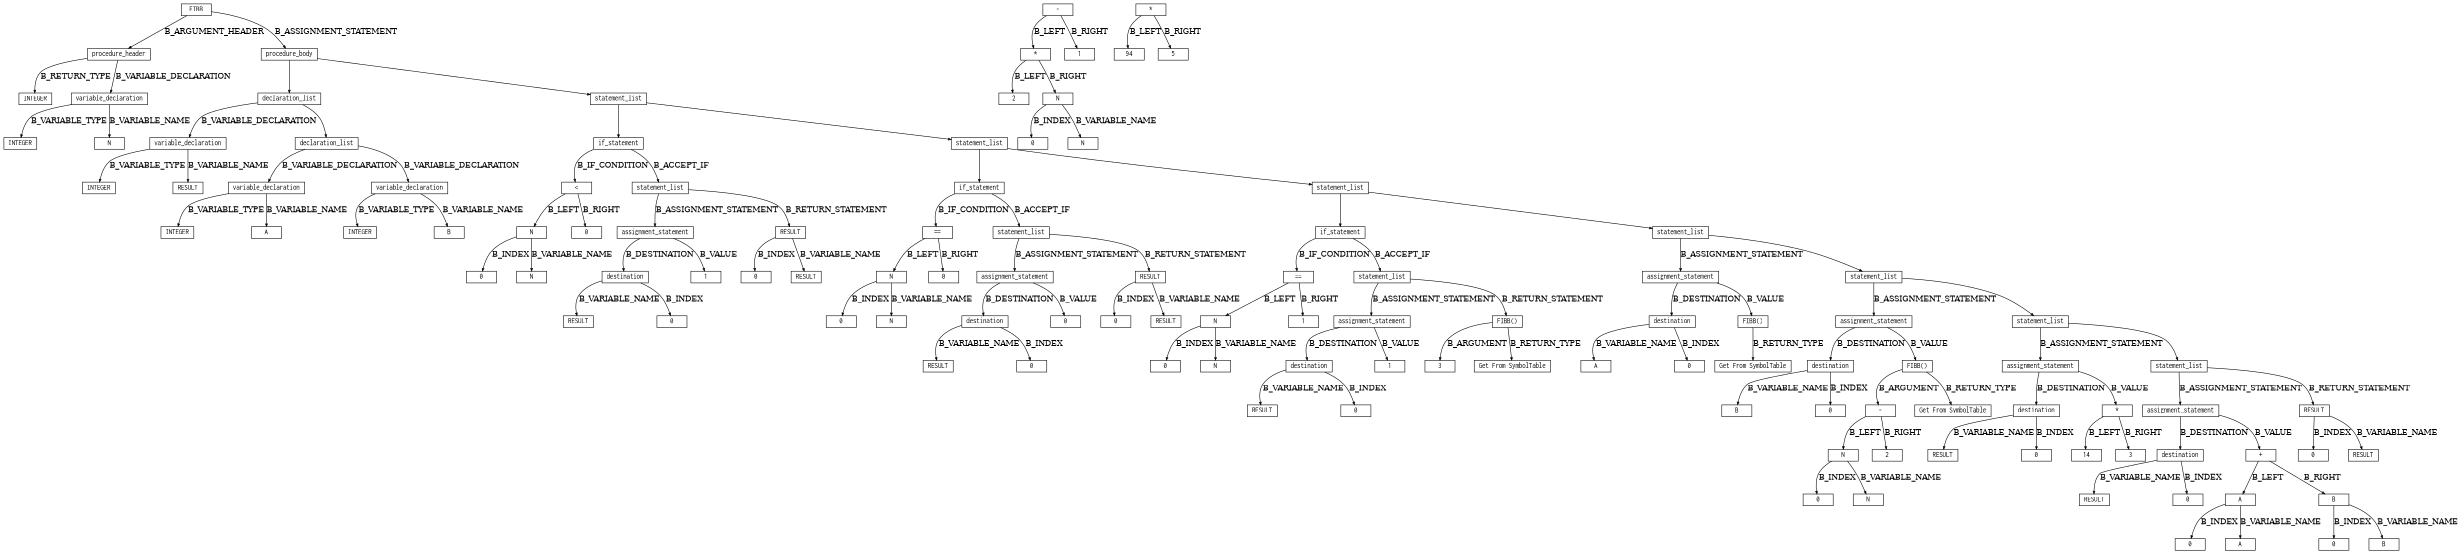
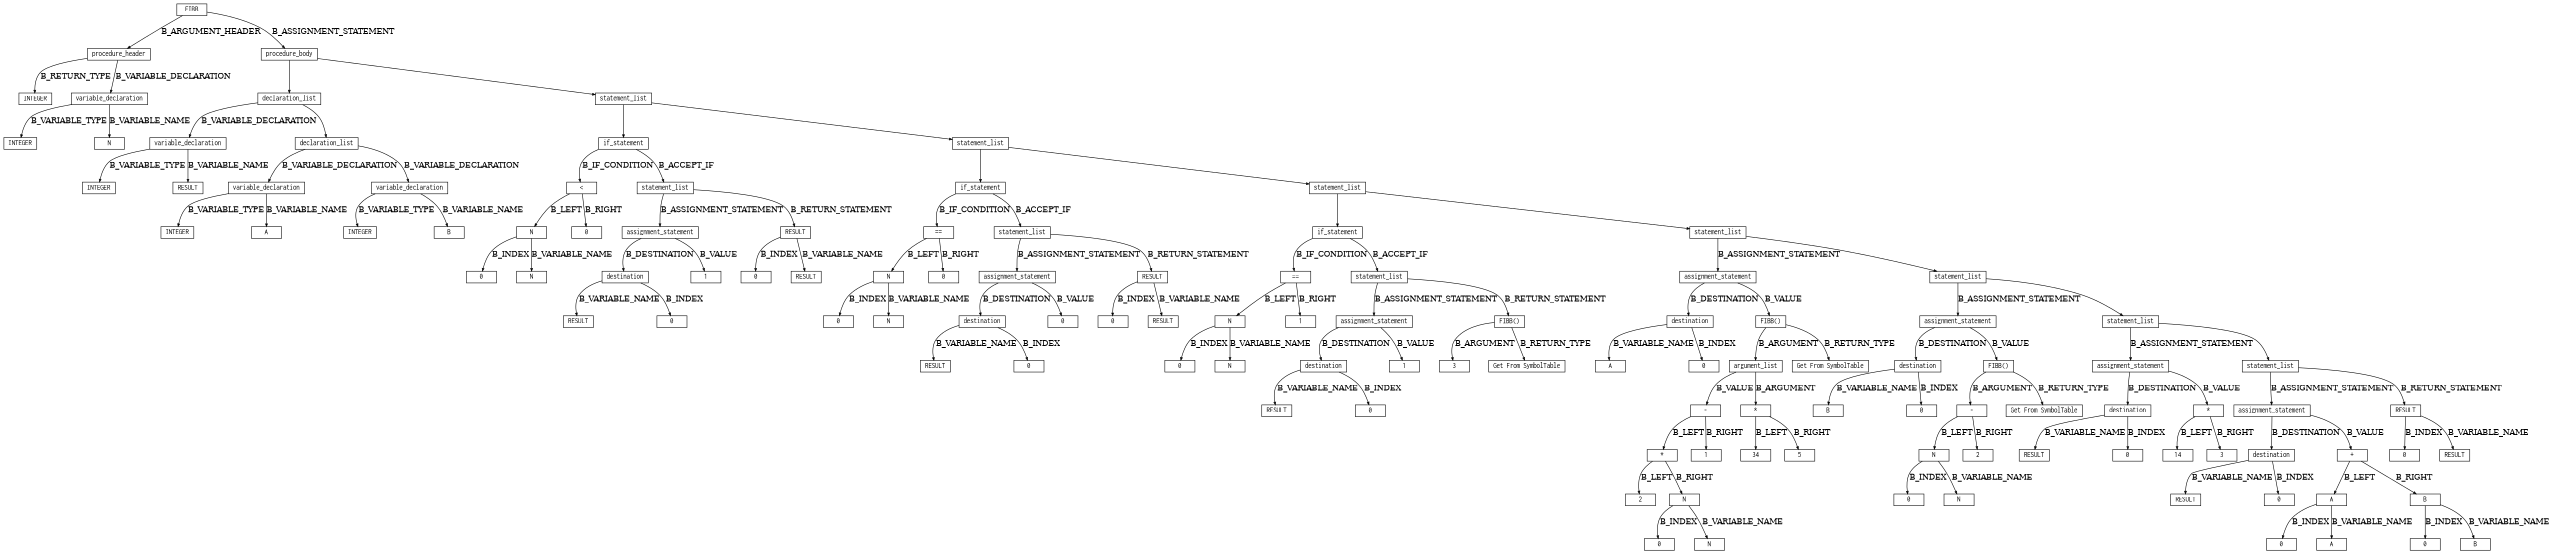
(1129, 54) -> (1756, 455)
none -> (1756, 366)
